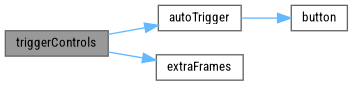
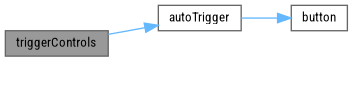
(200, 67) -> none
